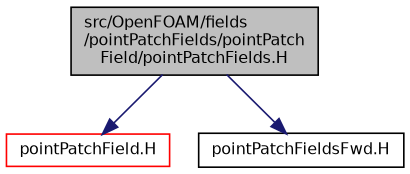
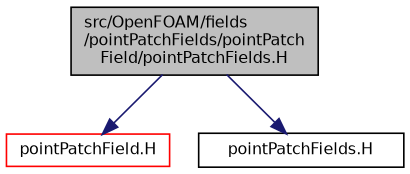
(301, 150) -> (301, 150)
